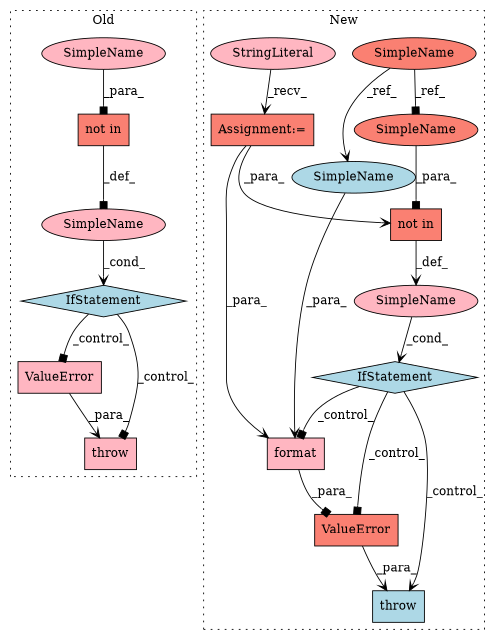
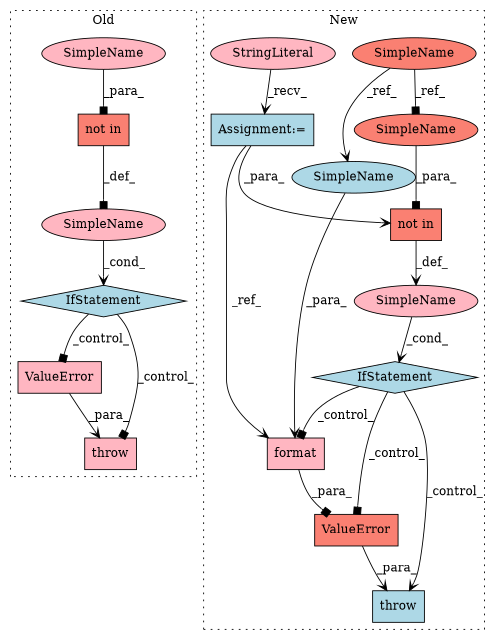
(262, 130) -> (262, 130)
(247, 301) -> (247, 301)
